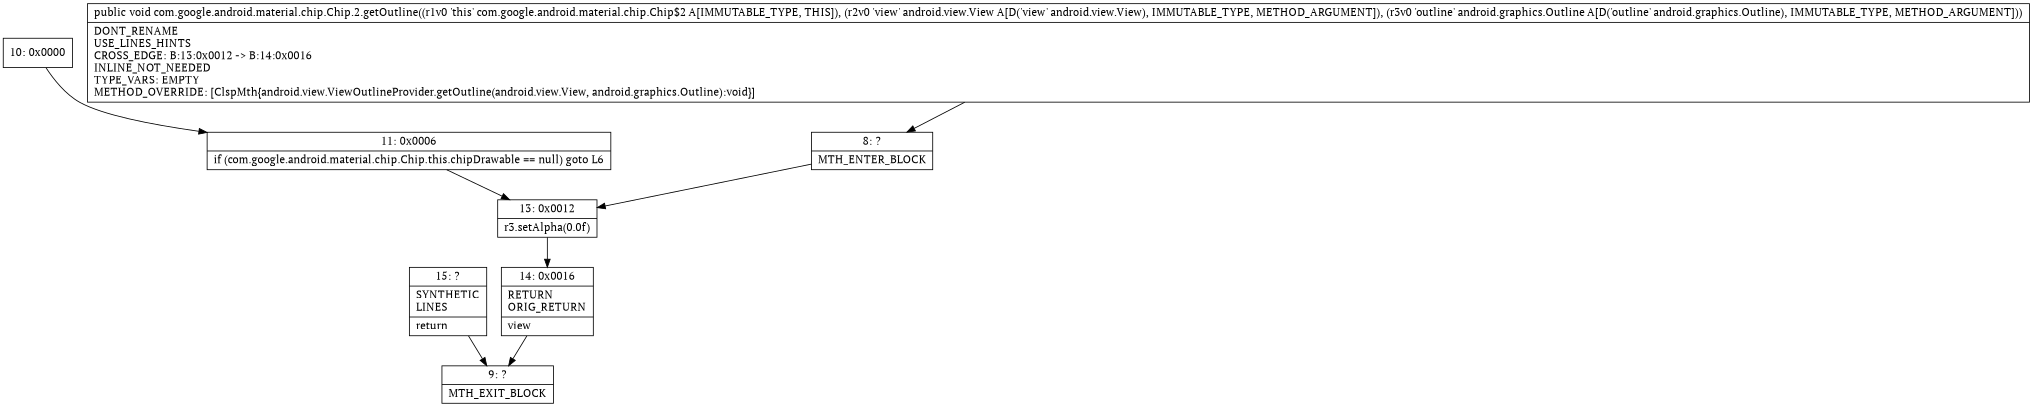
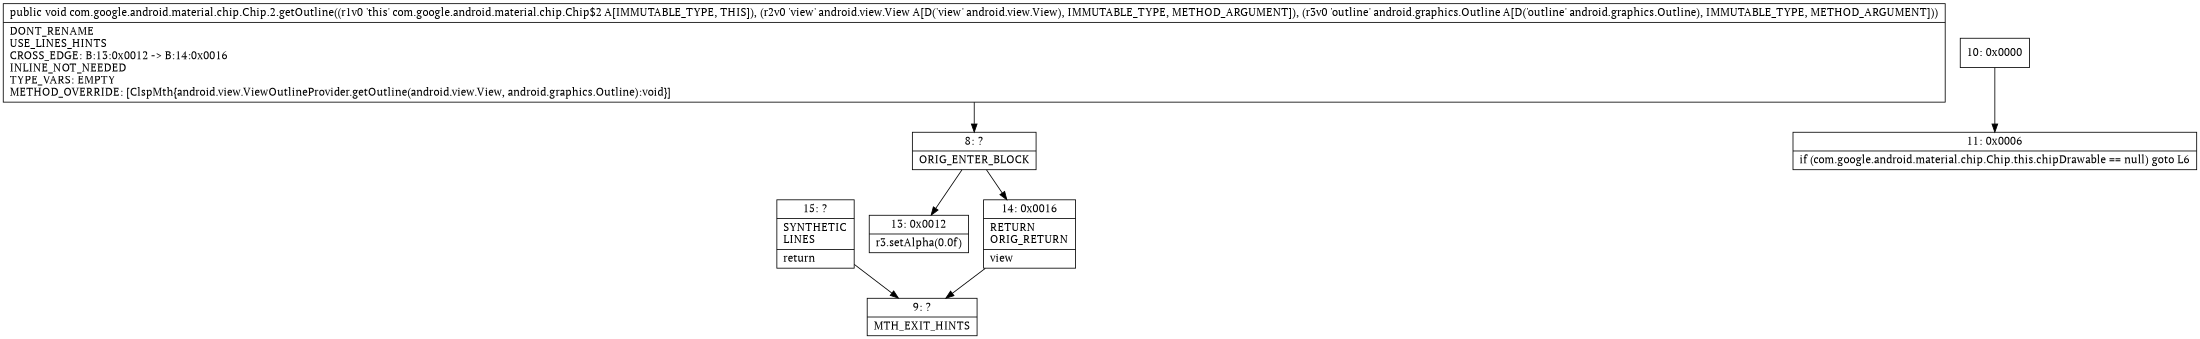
(872, 160) -> (974, 160)
(474, 183) -> none
(547, 248) -> (994, 181)
(498, 394) -> (922, 326)
